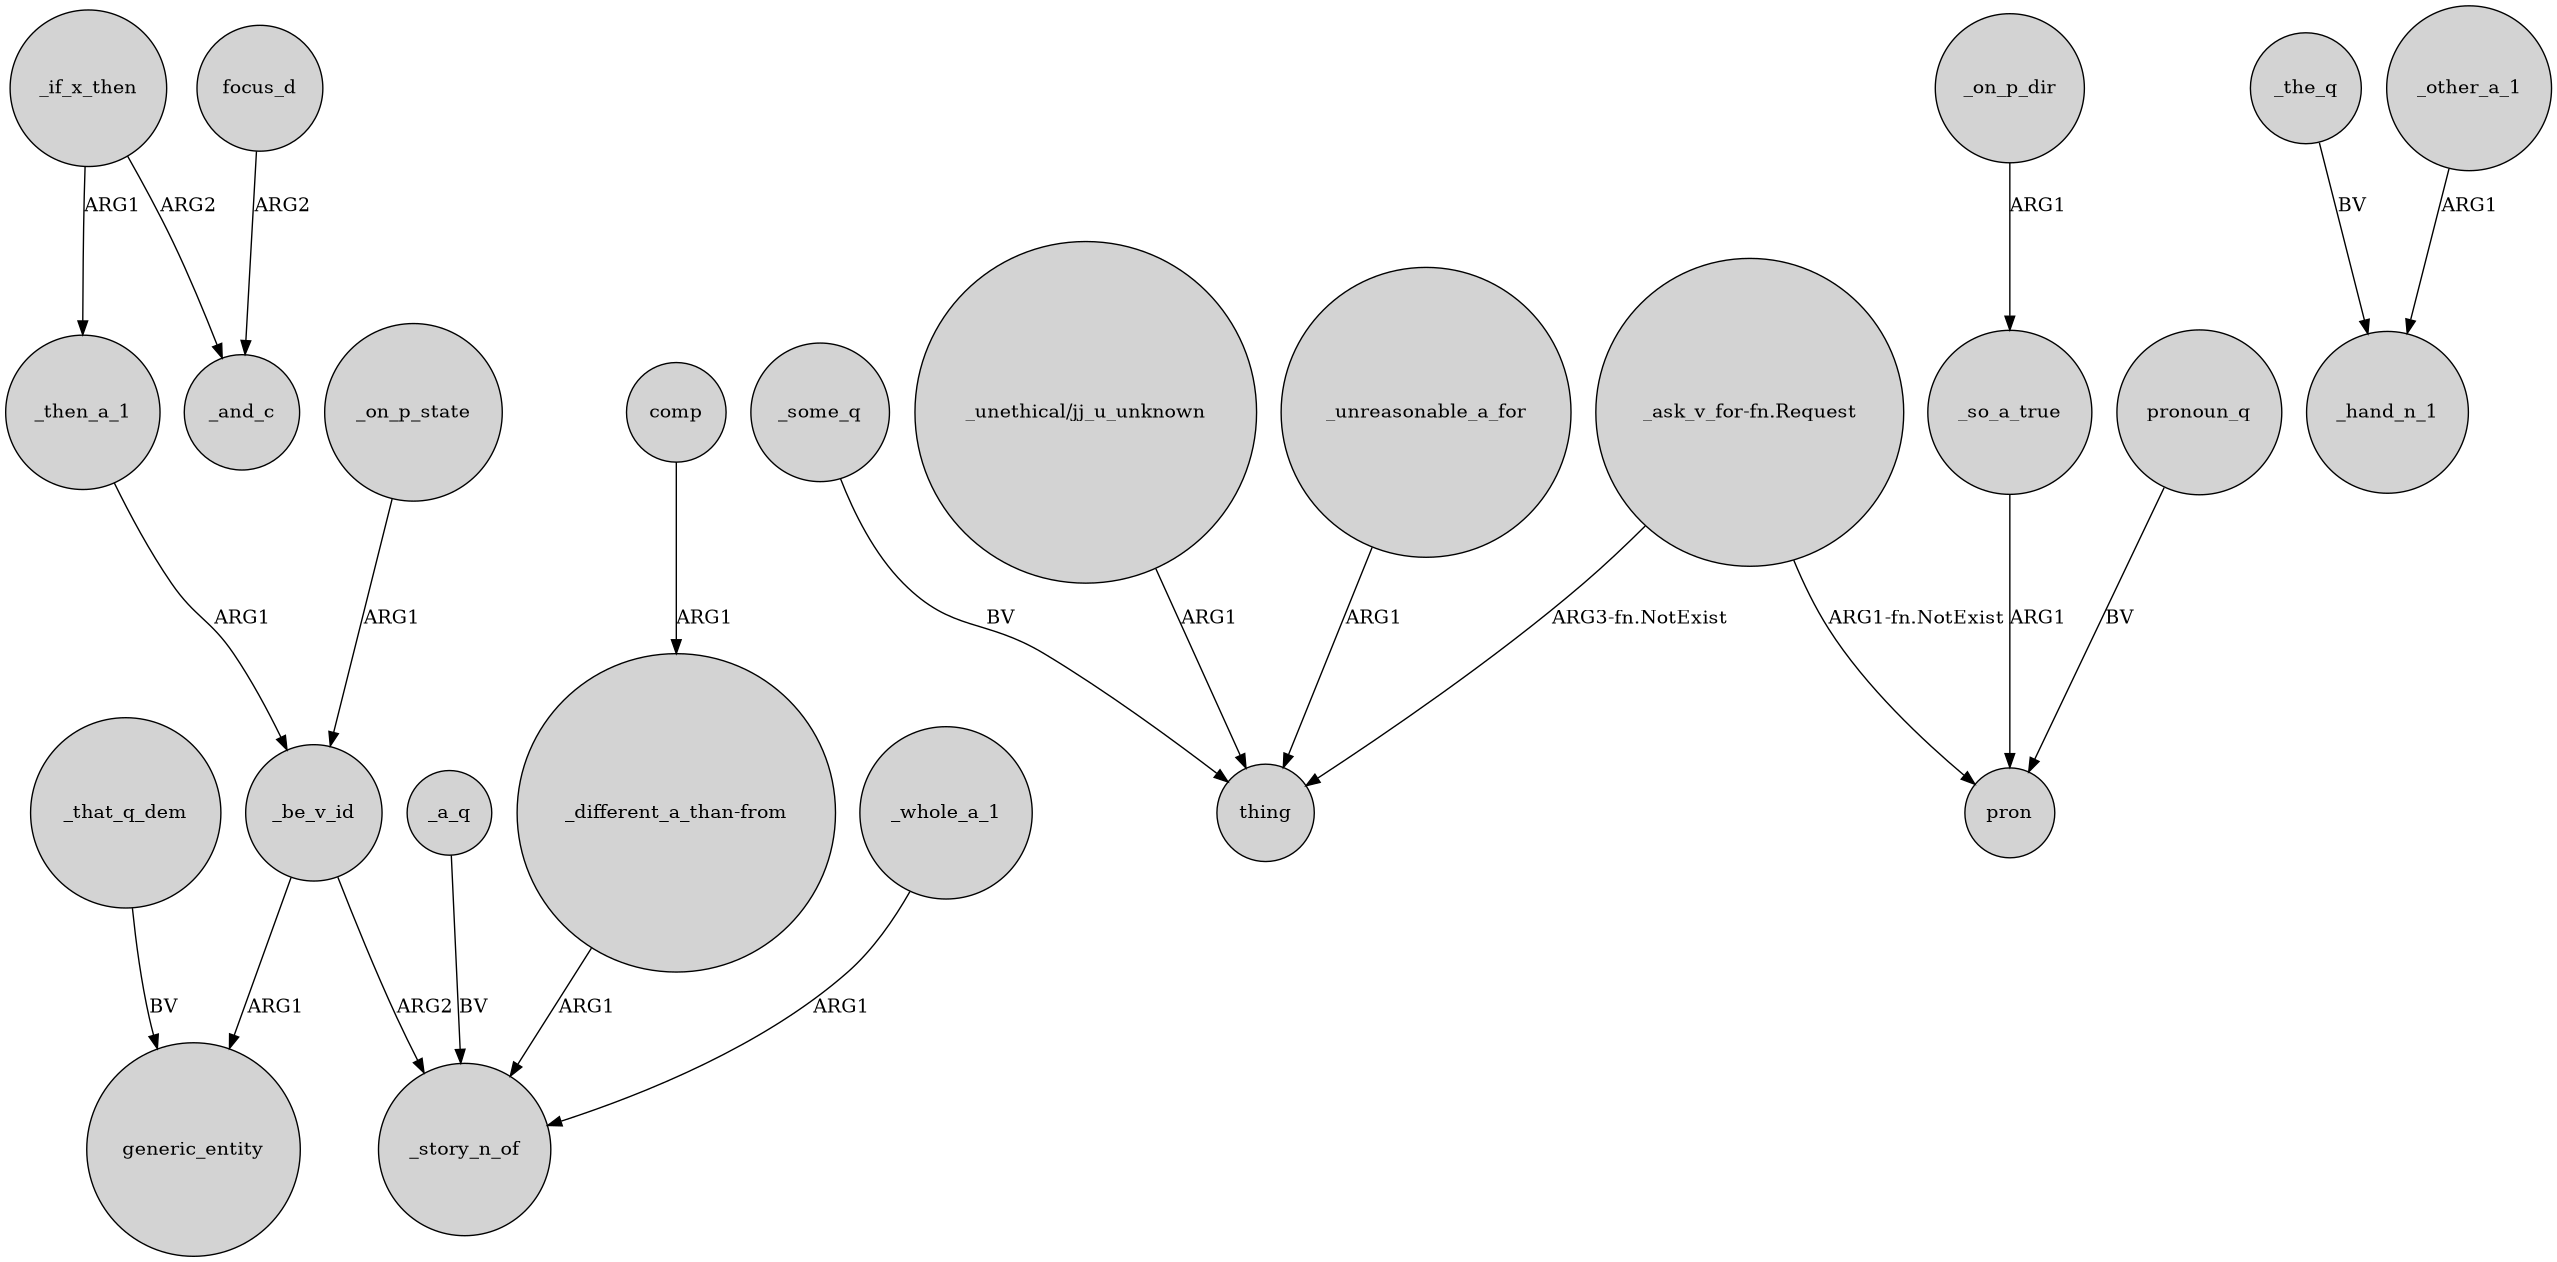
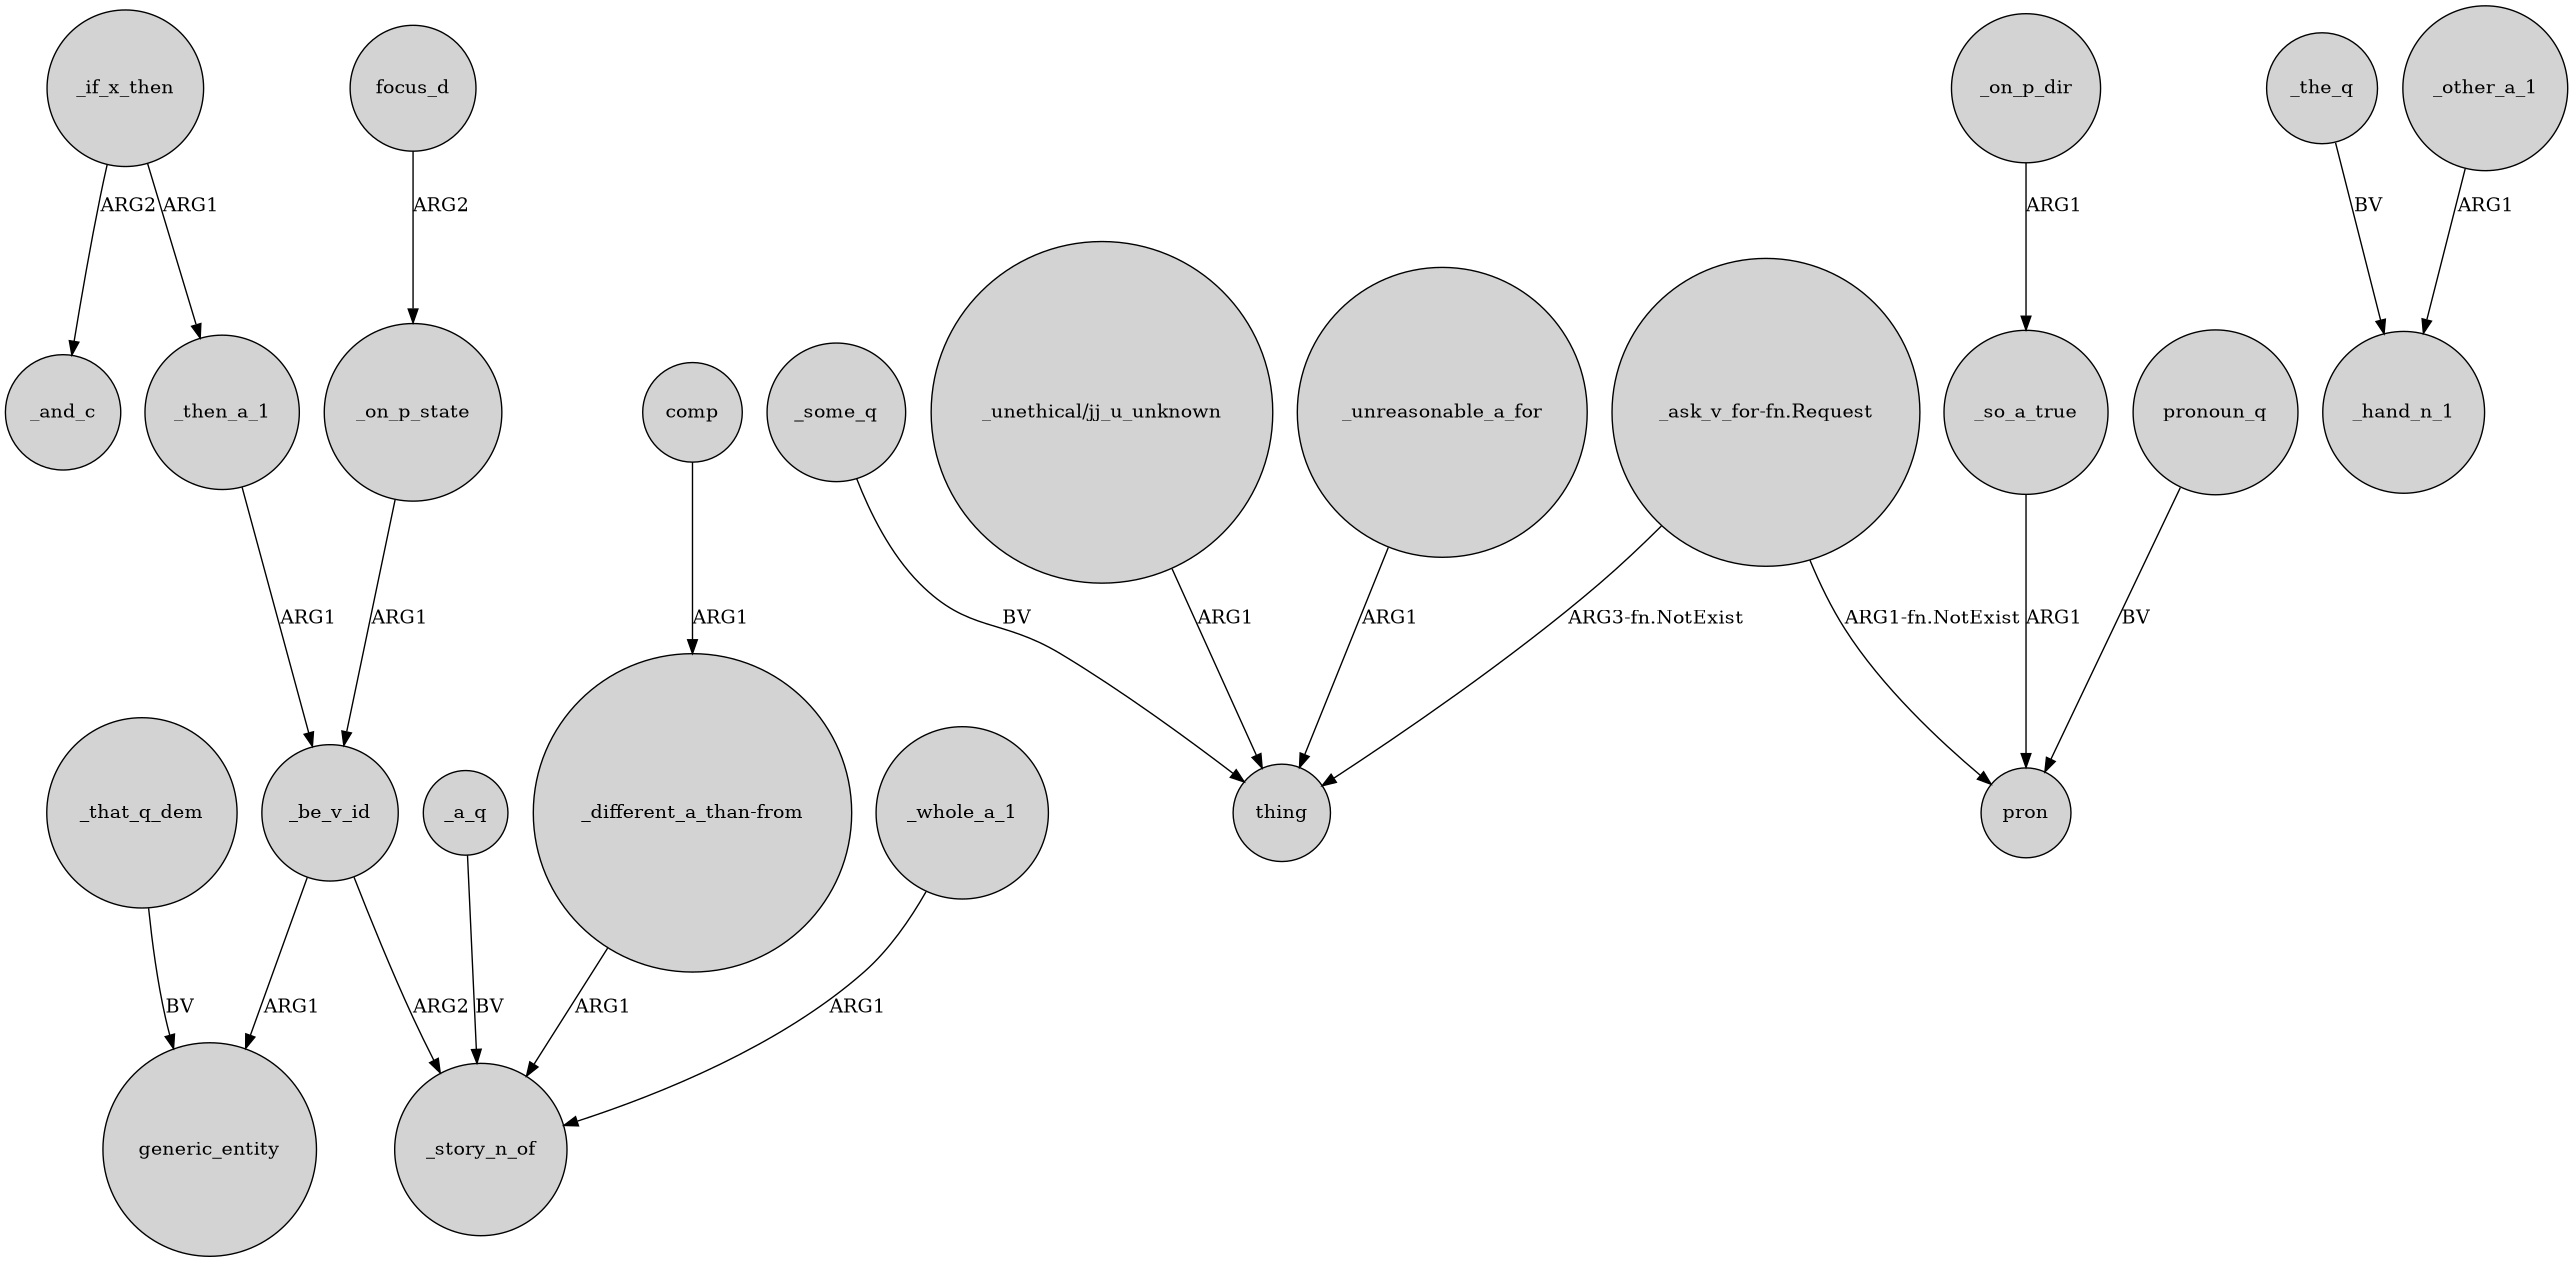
(251, 246) -> (413, 230)
